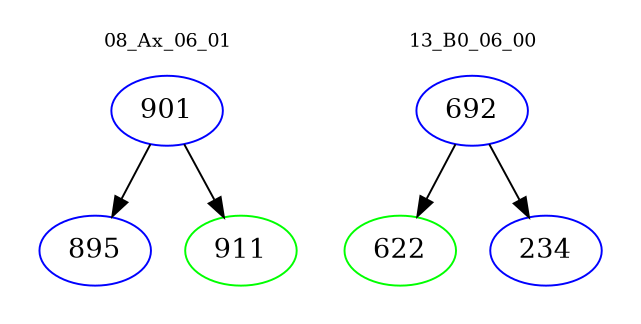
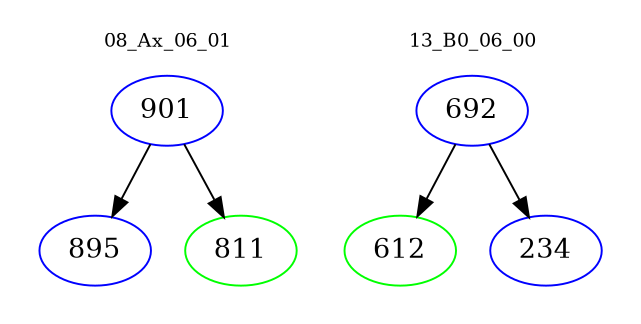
(241, 251) -> (241, 251)
(400, 251) -> (400, 251)
